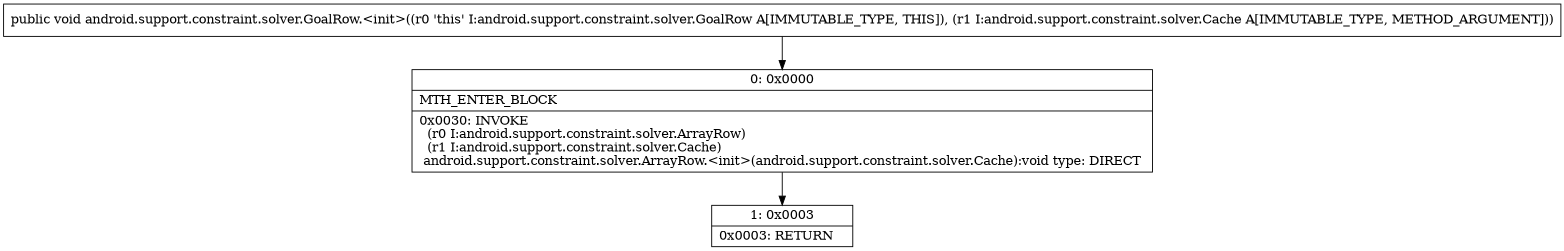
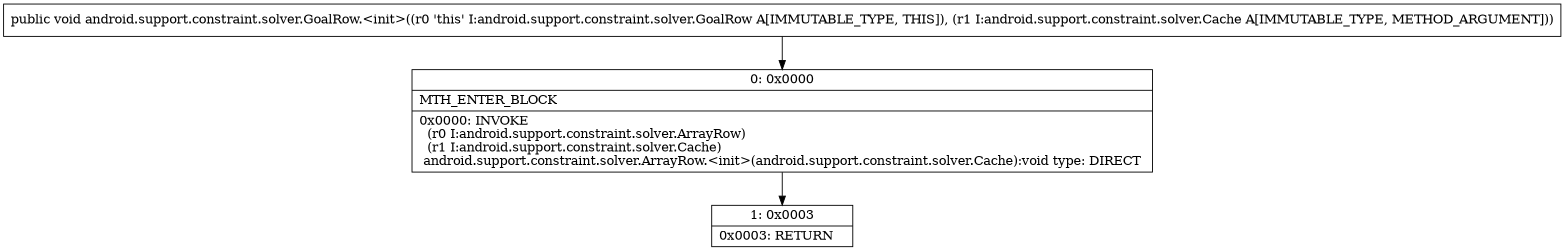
(478, 121) -> (478, 121)
